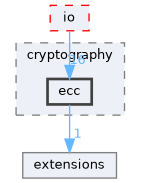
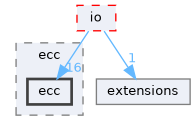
(70, 56) -> (50, 56)
(70, 124) -> (116, 49)
